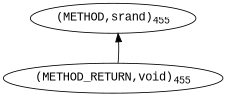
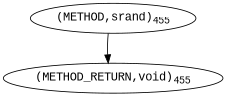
(119, 53) -> (108, 44)
